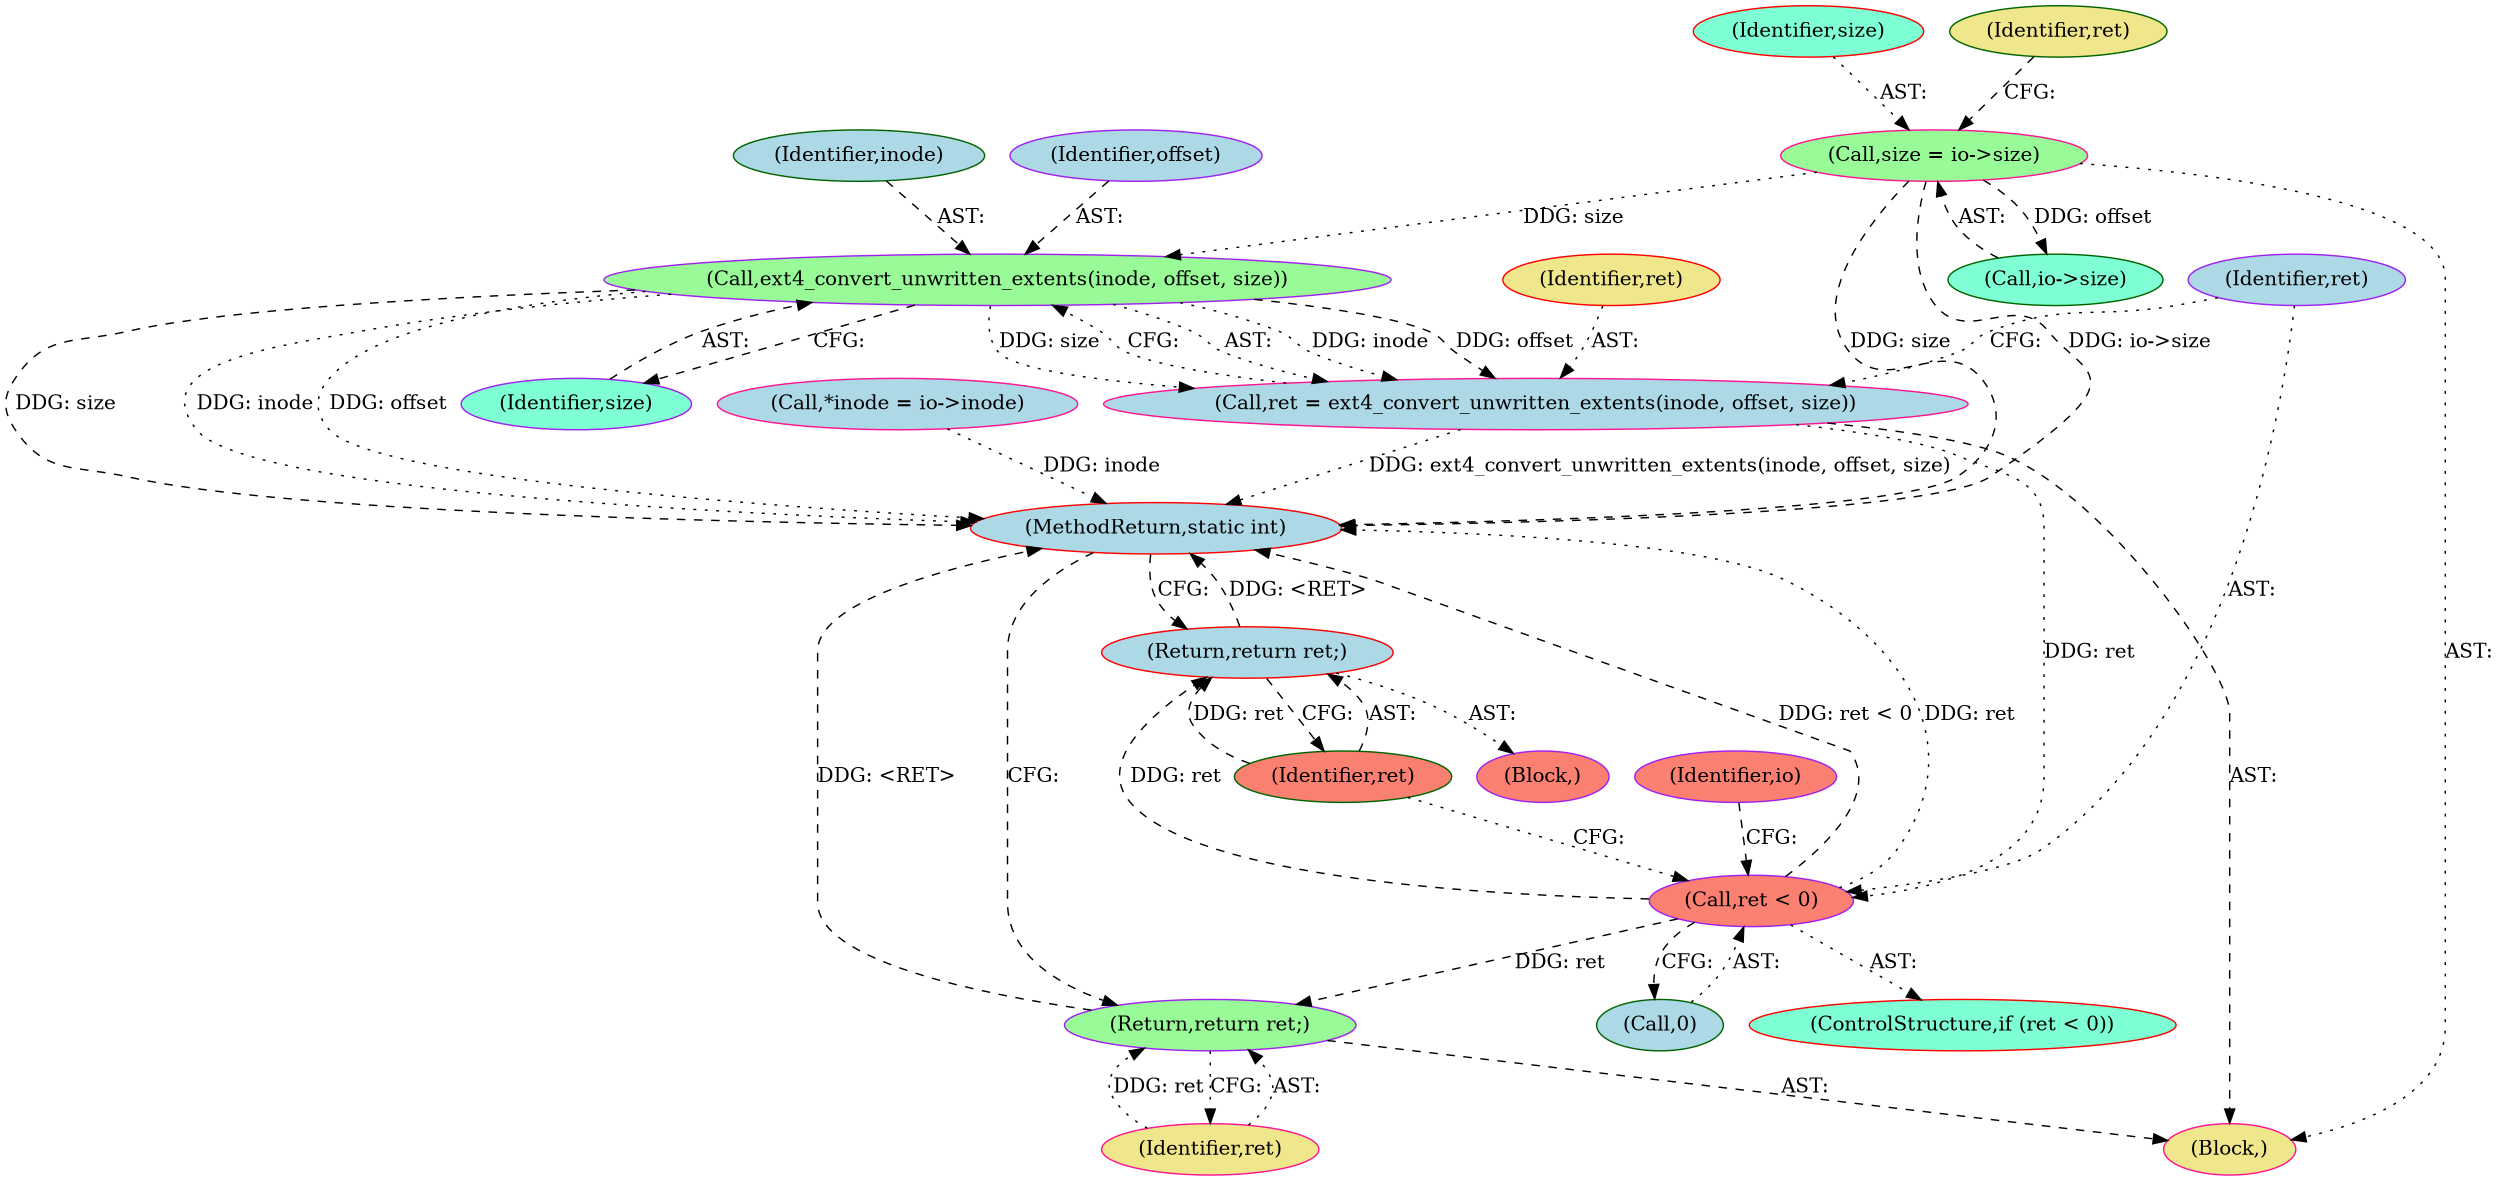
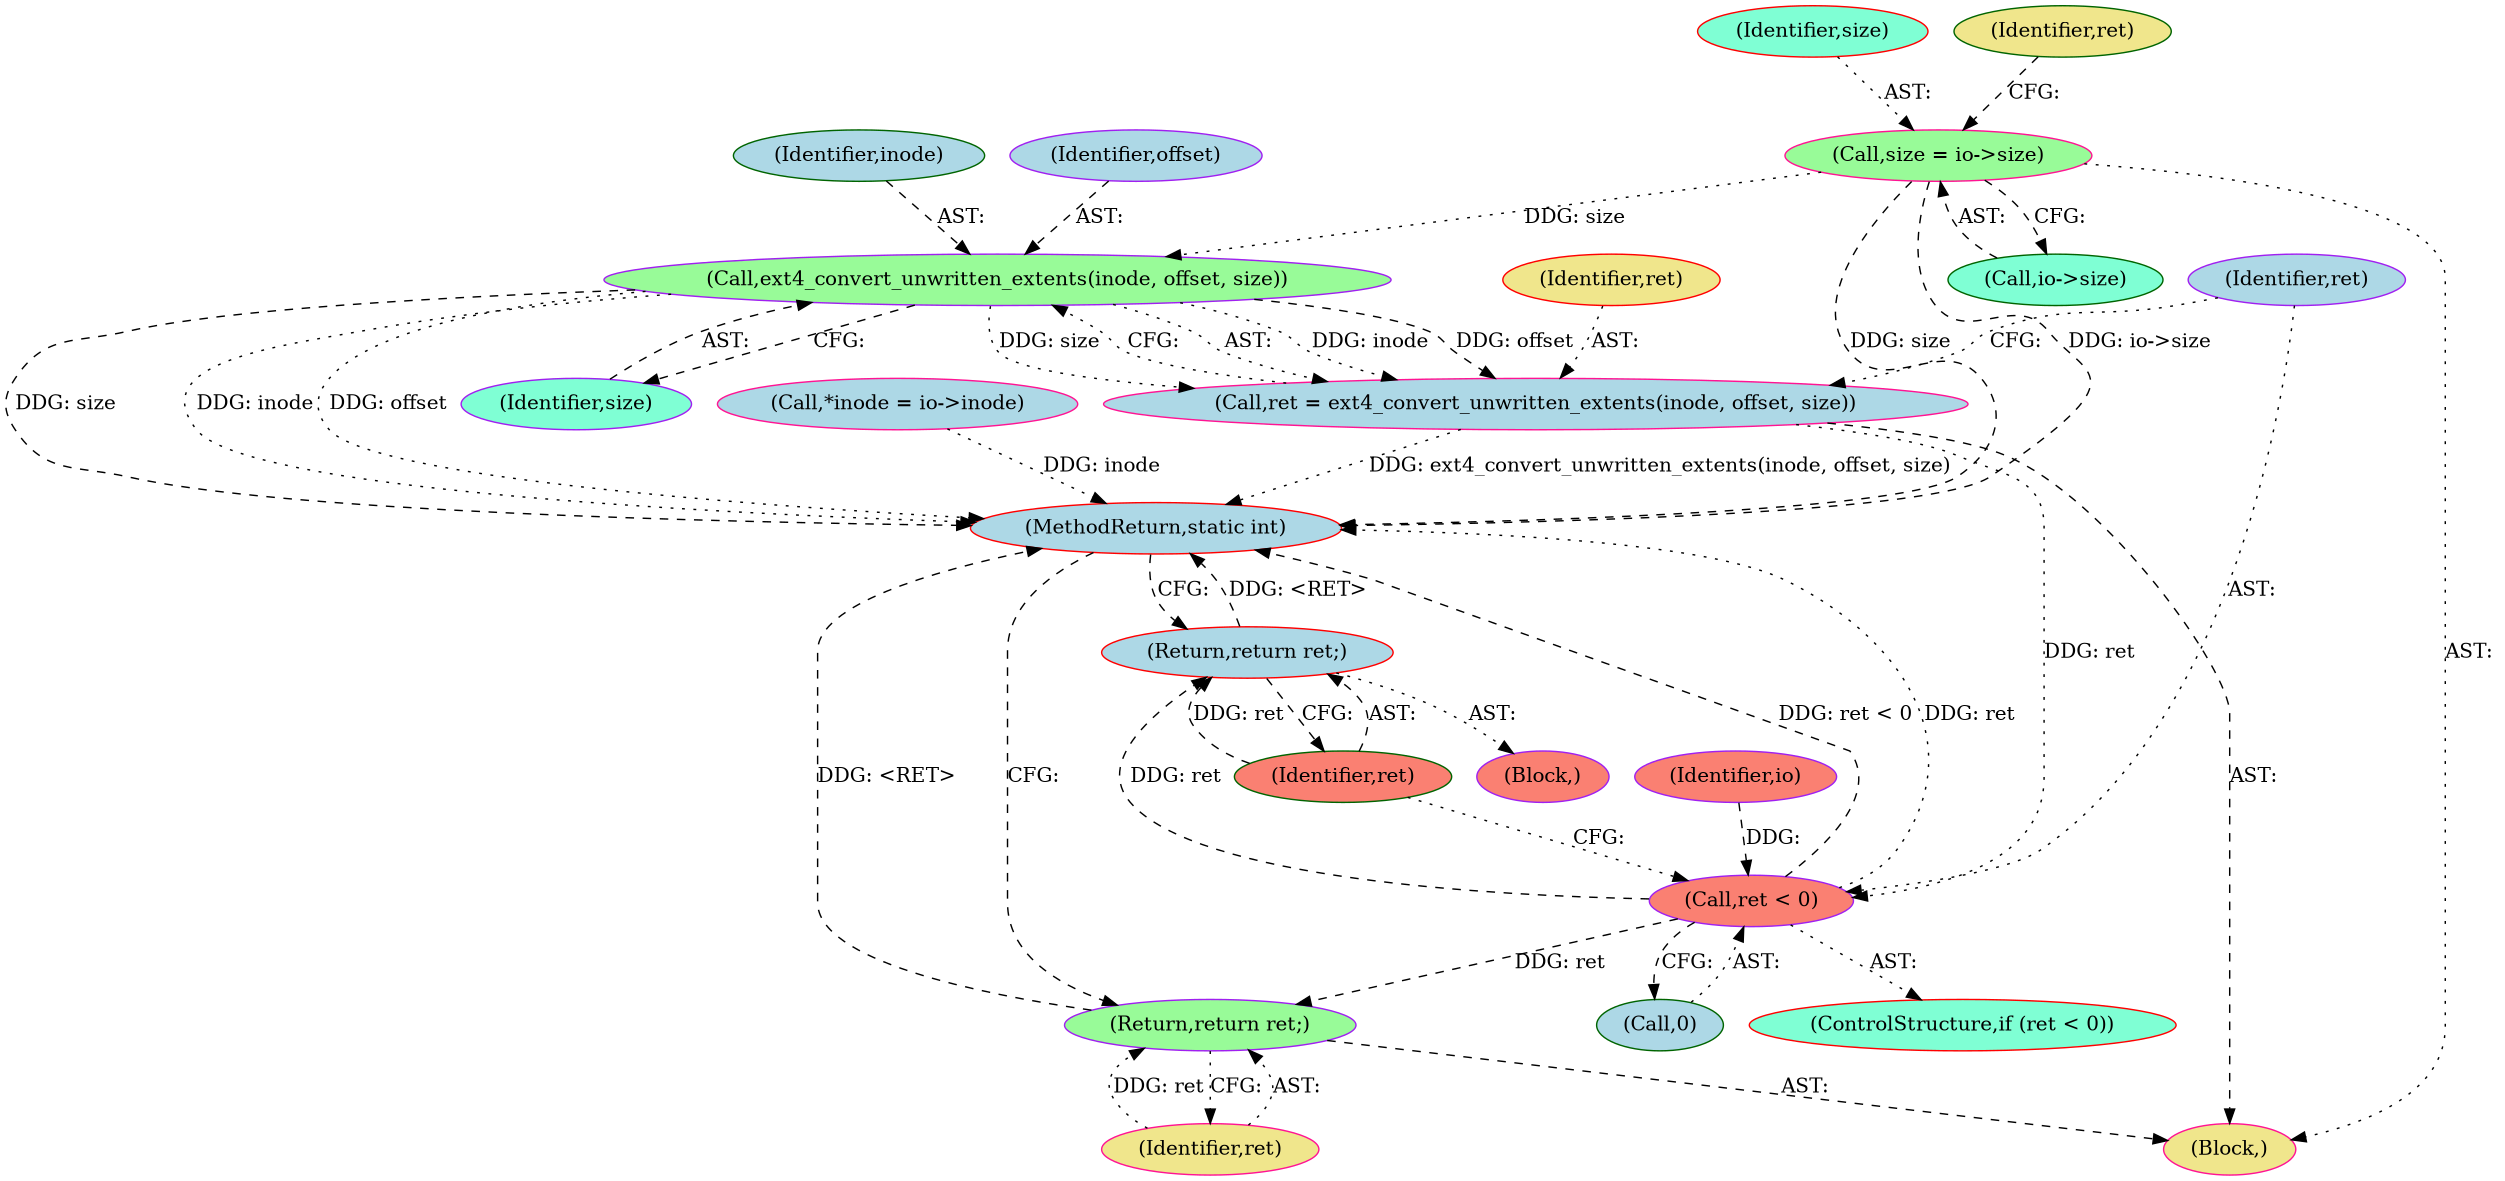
(2093, 218) -> (2063, 218)
(1775, 839) -> (1776, 839)
